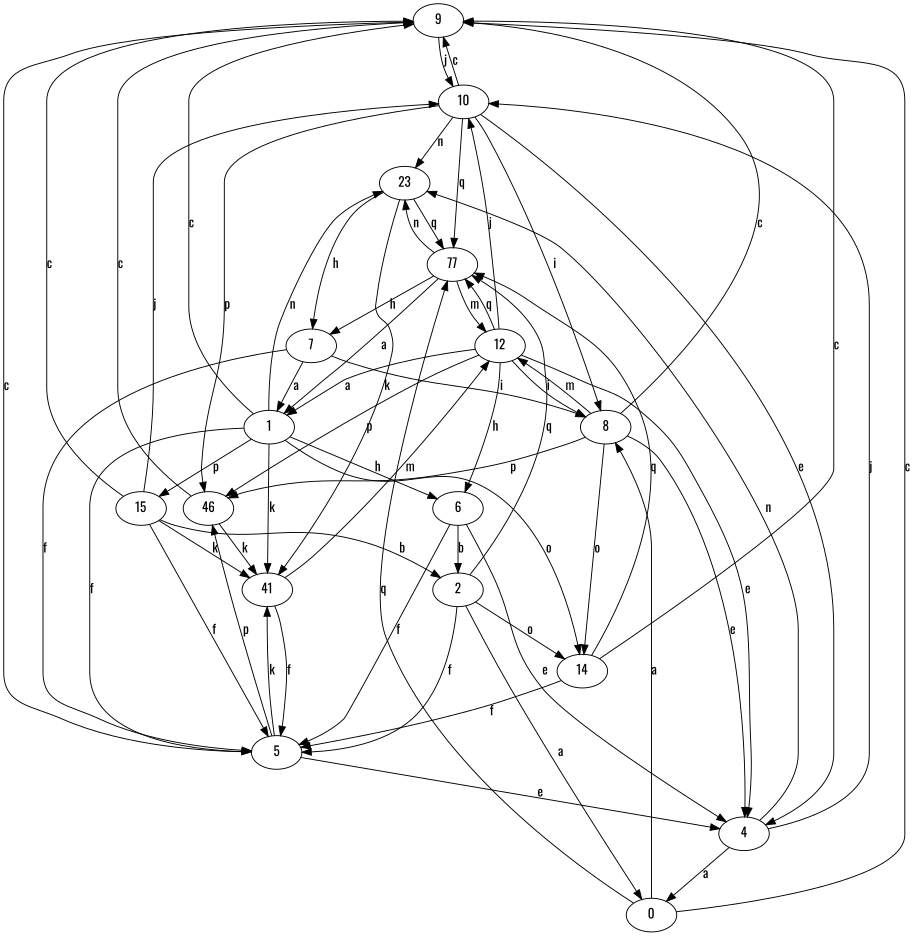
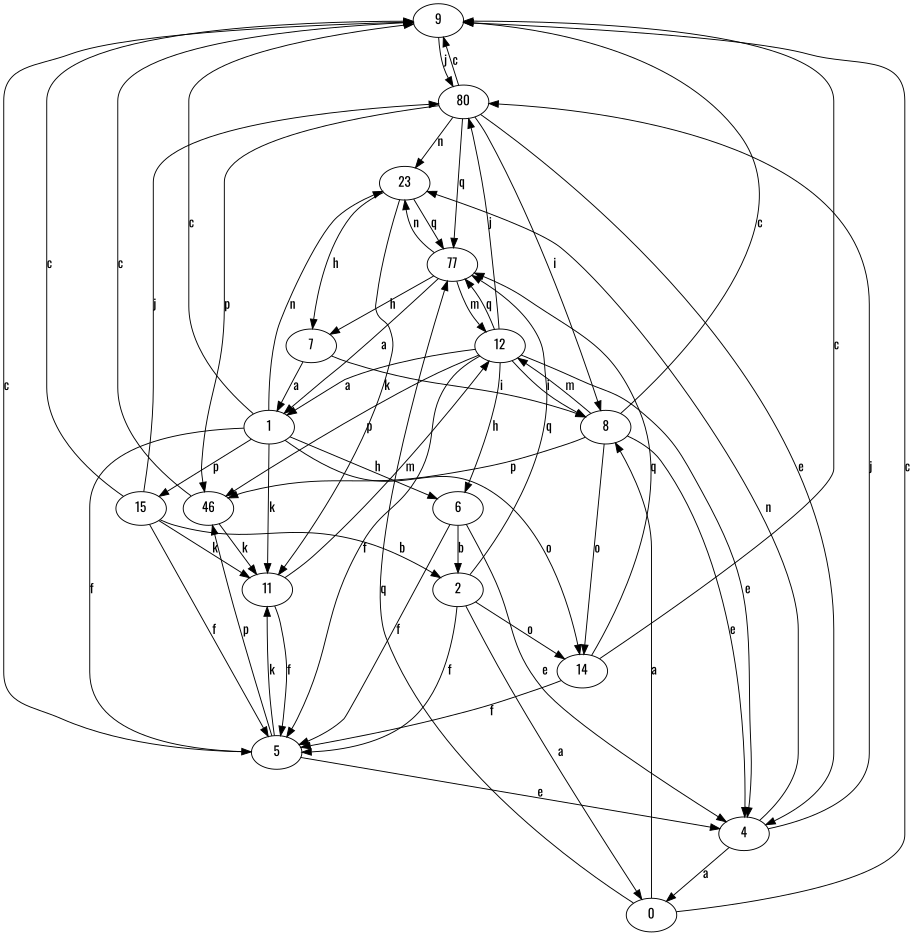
(464, 102) -> (464, 102)
(43, 546) -> (370, 531)
(267, 590) -> (267, 590)
